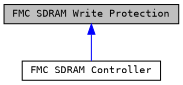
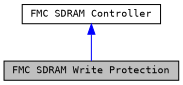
(91, 48) -> (91, 48)
